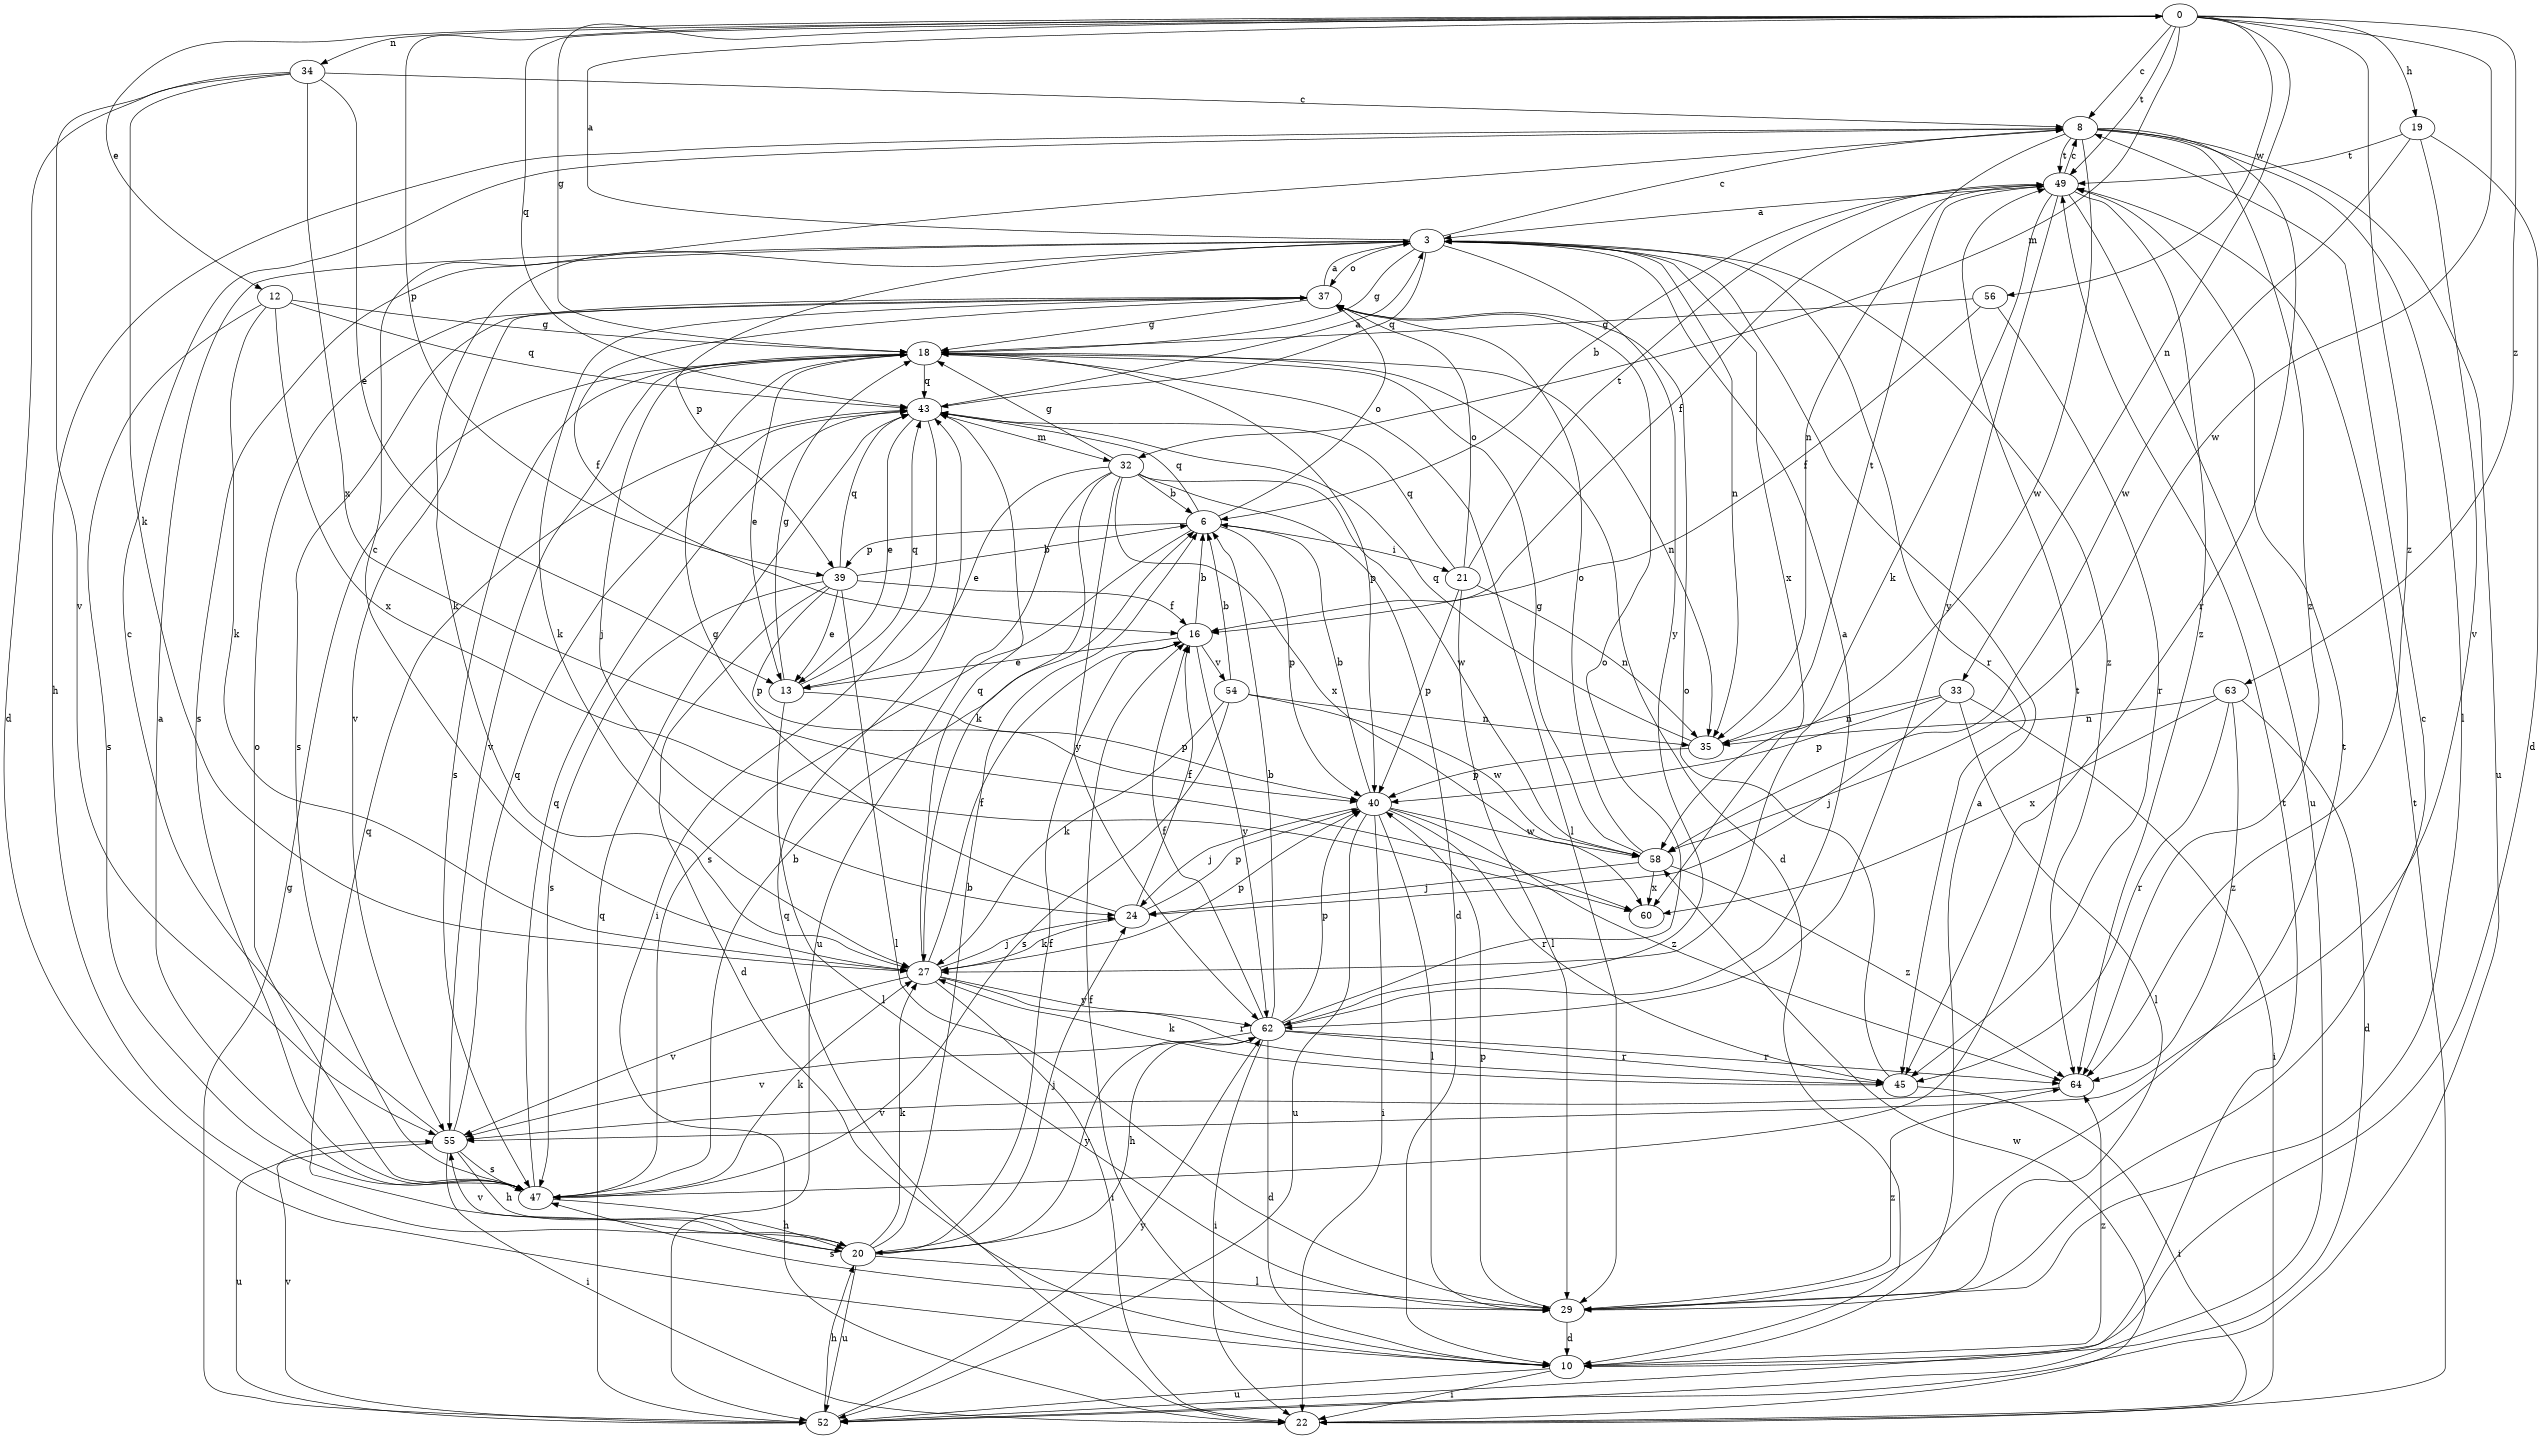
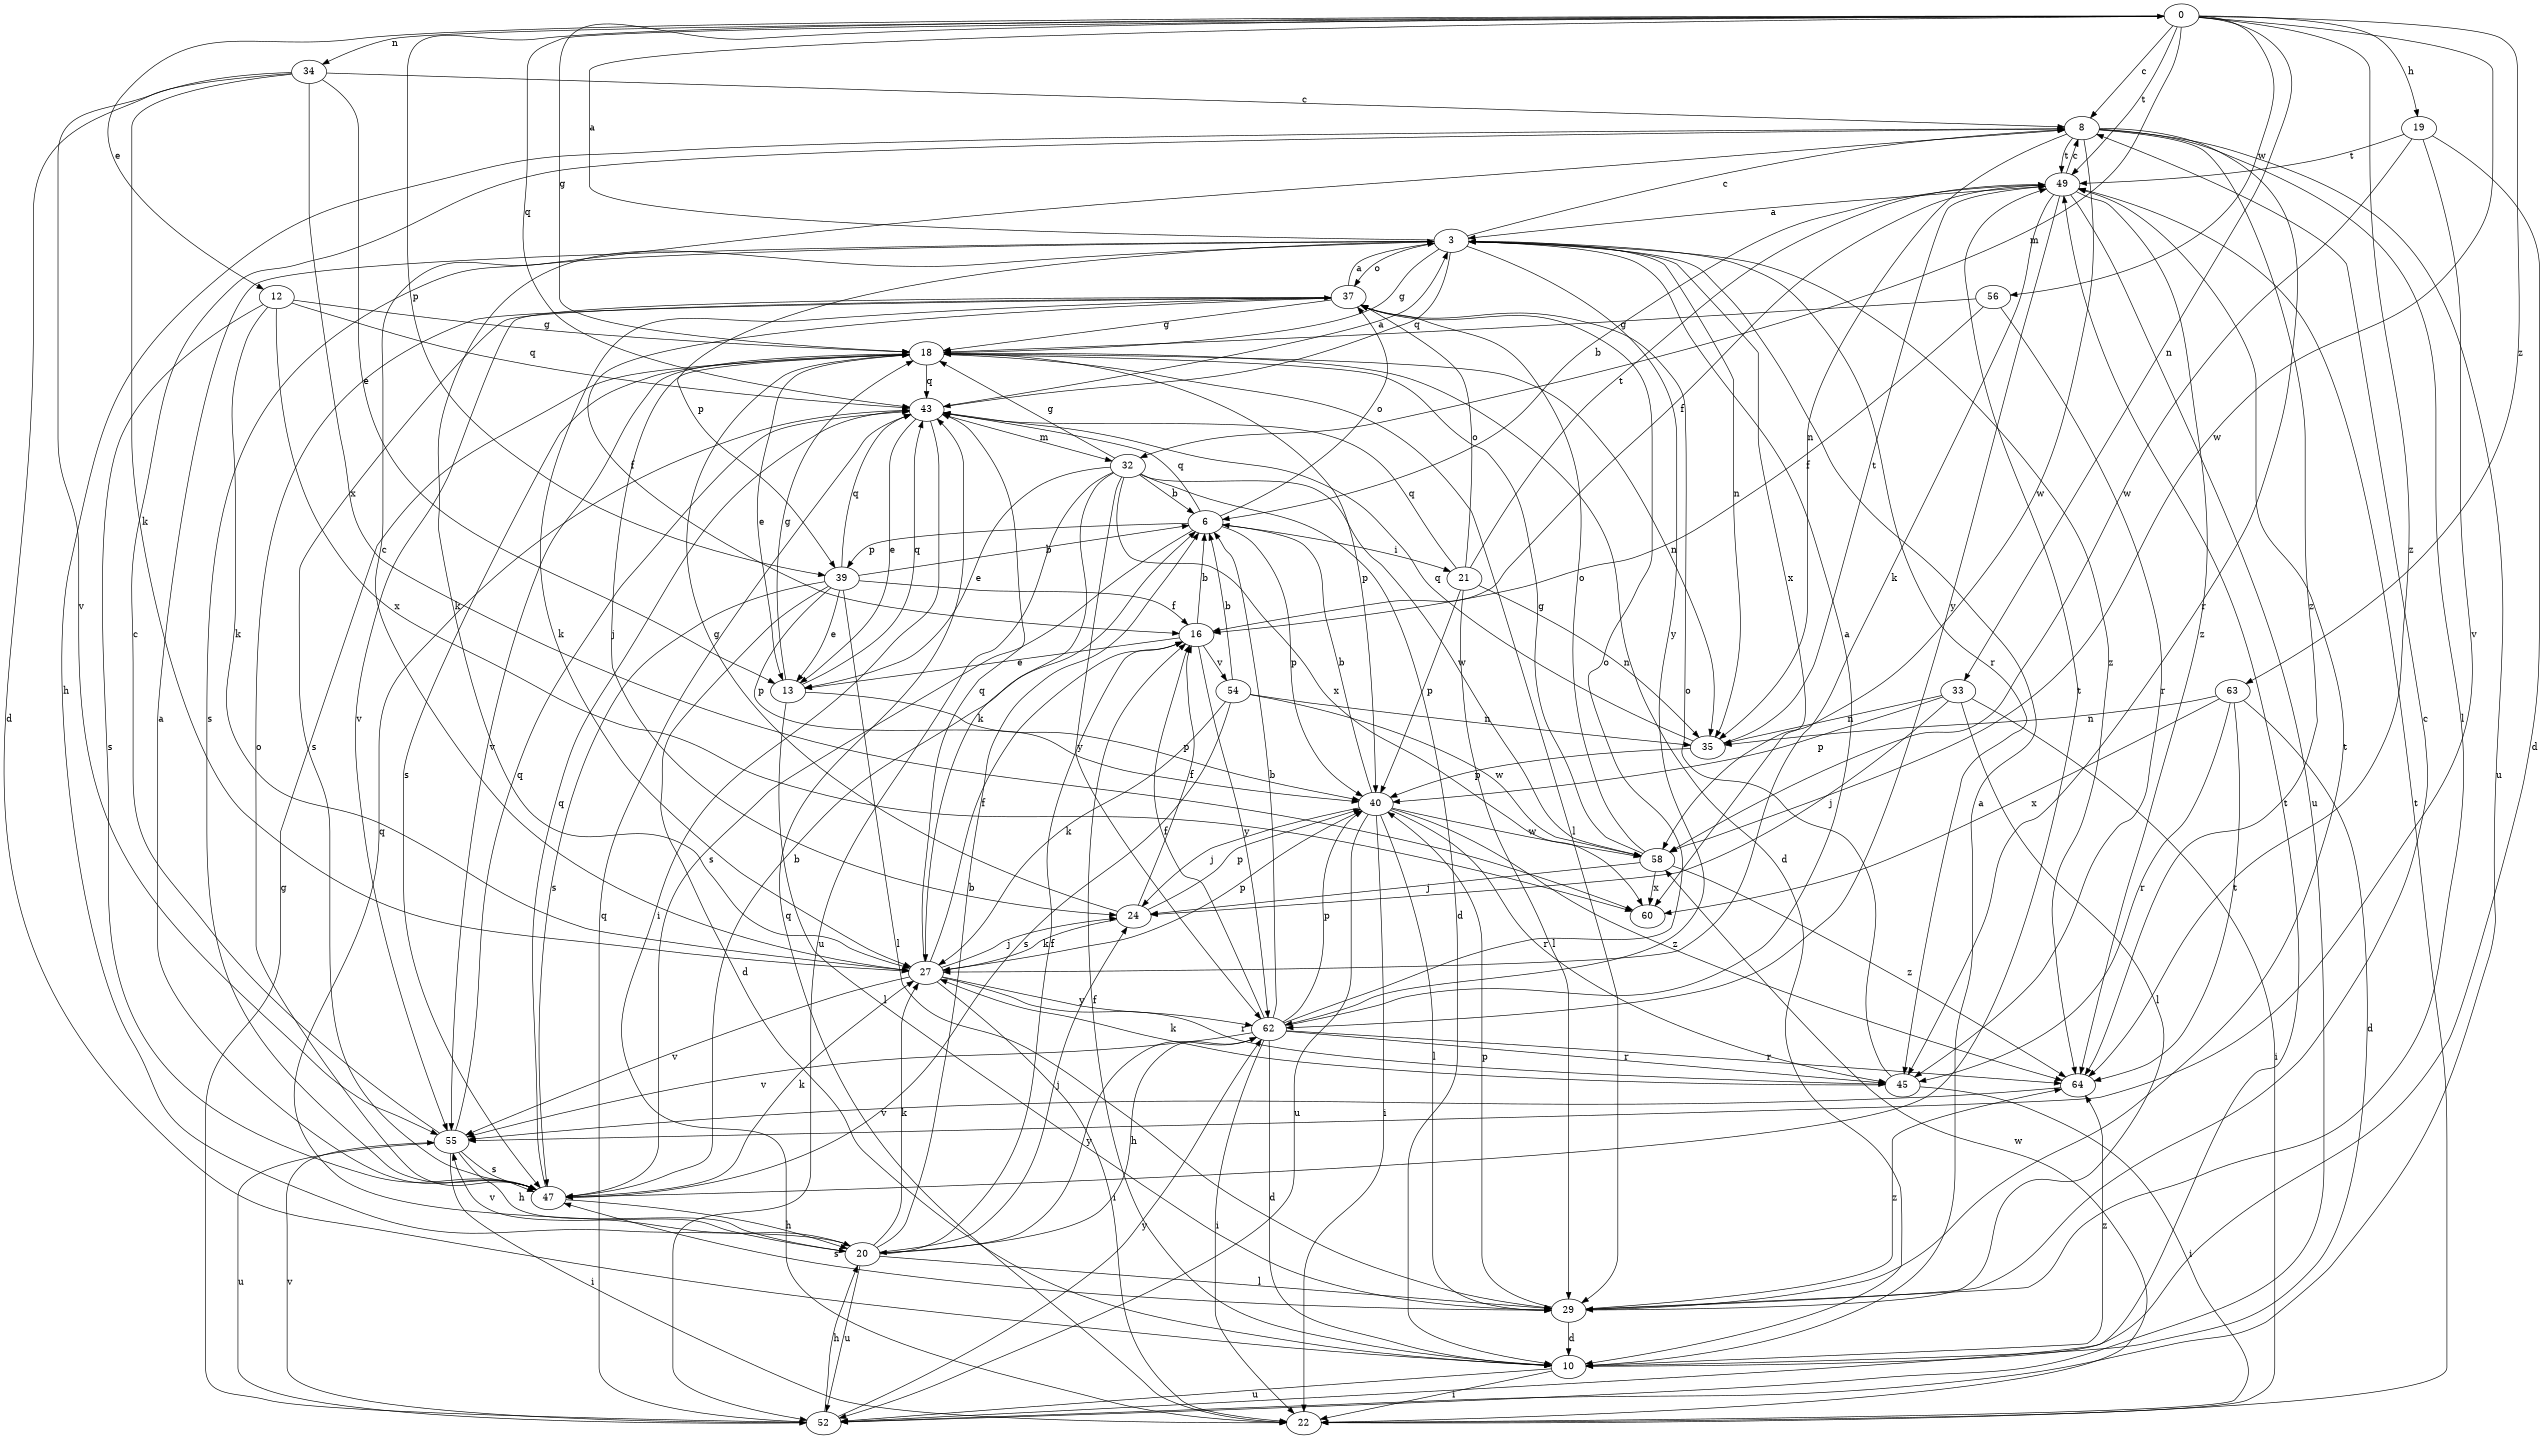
(2234, 888) -> (2236, 888)
